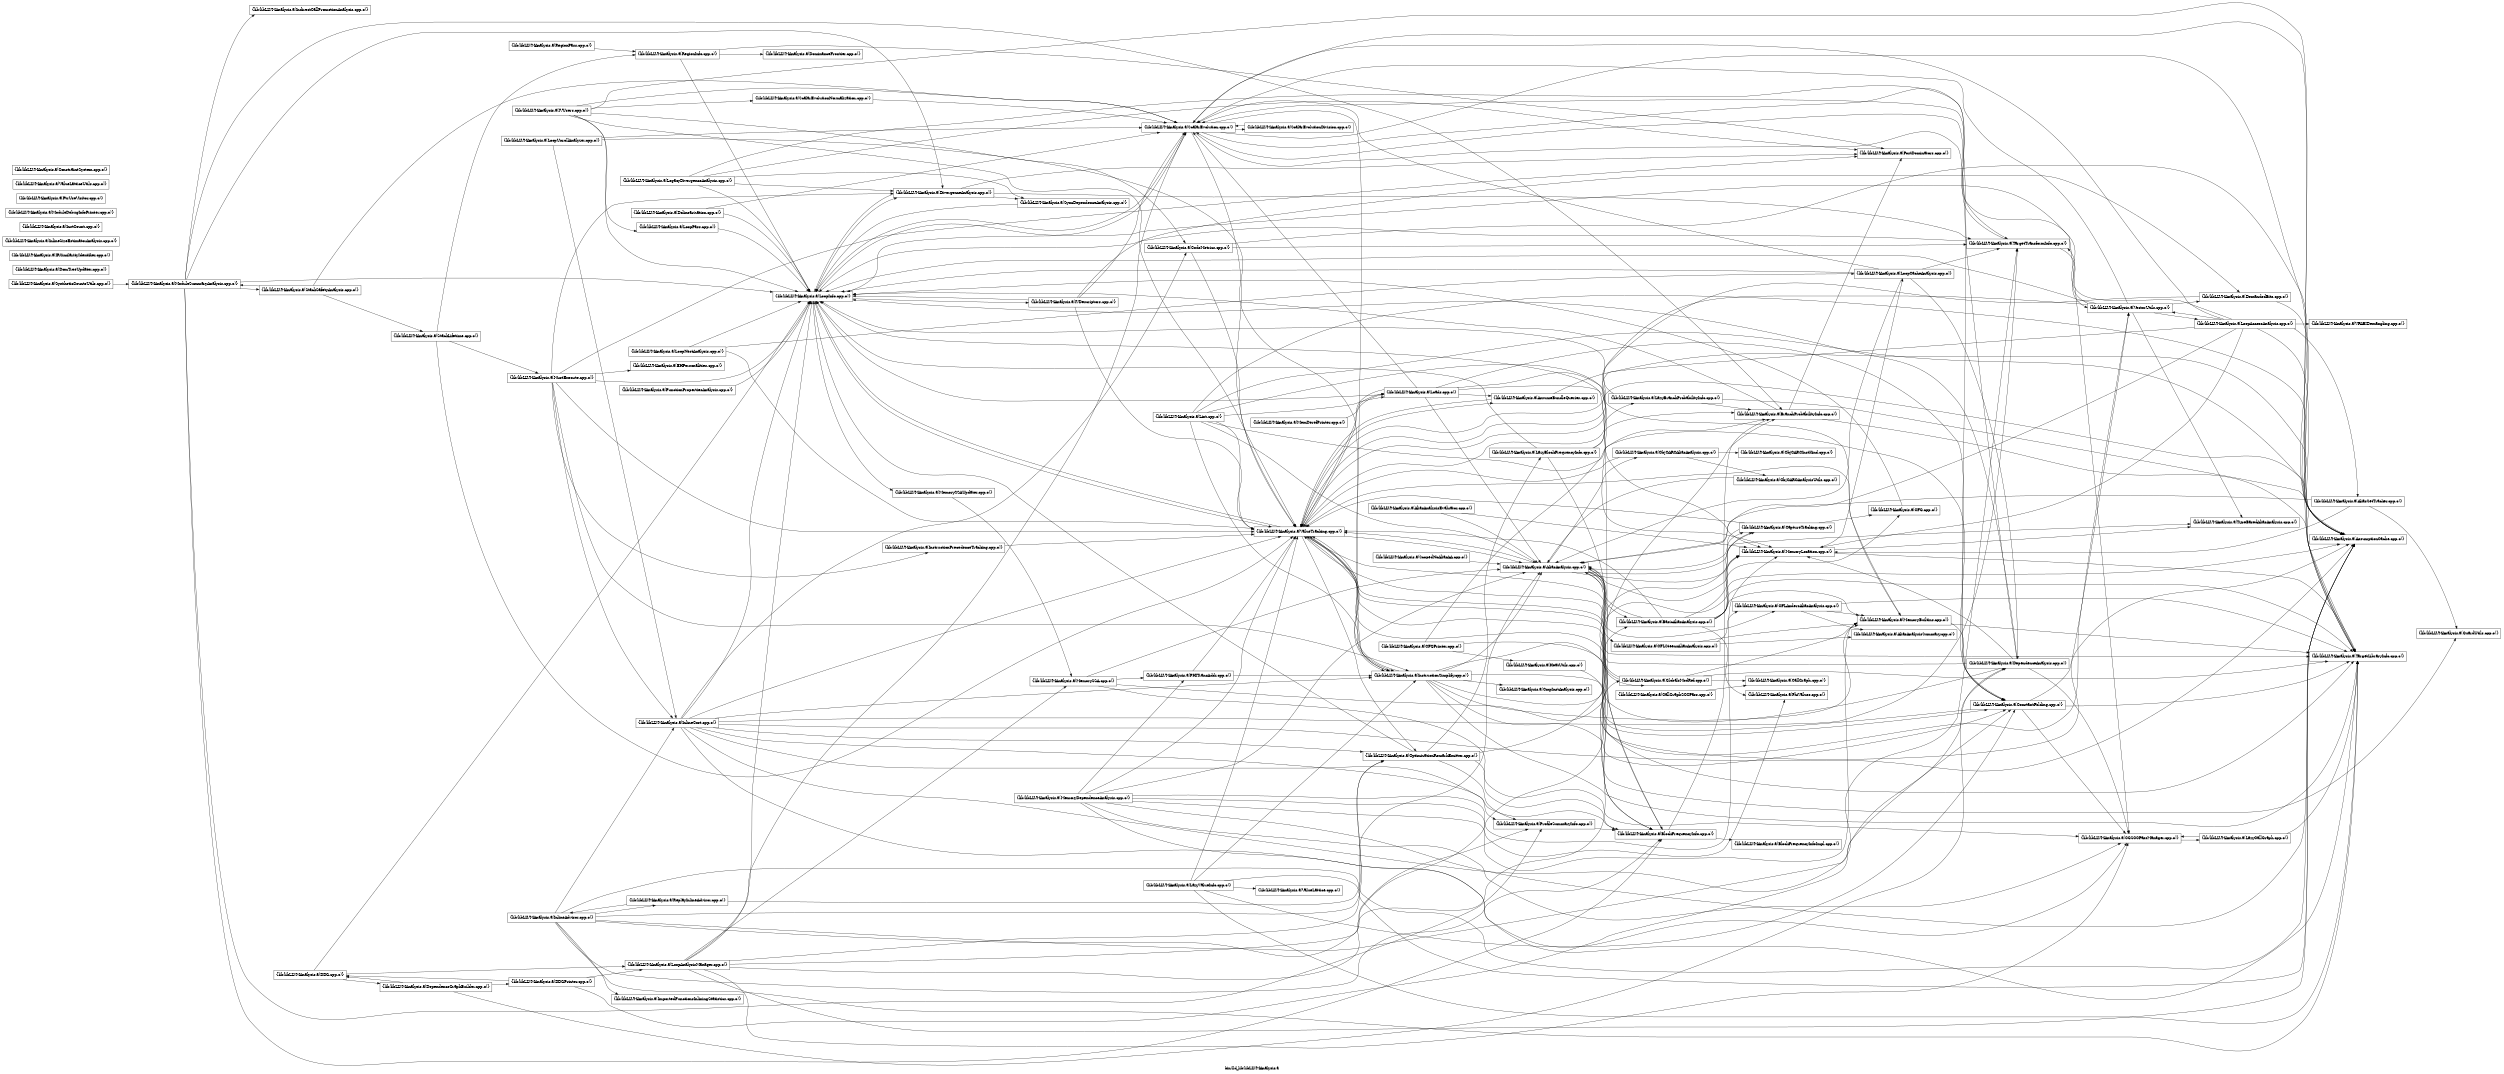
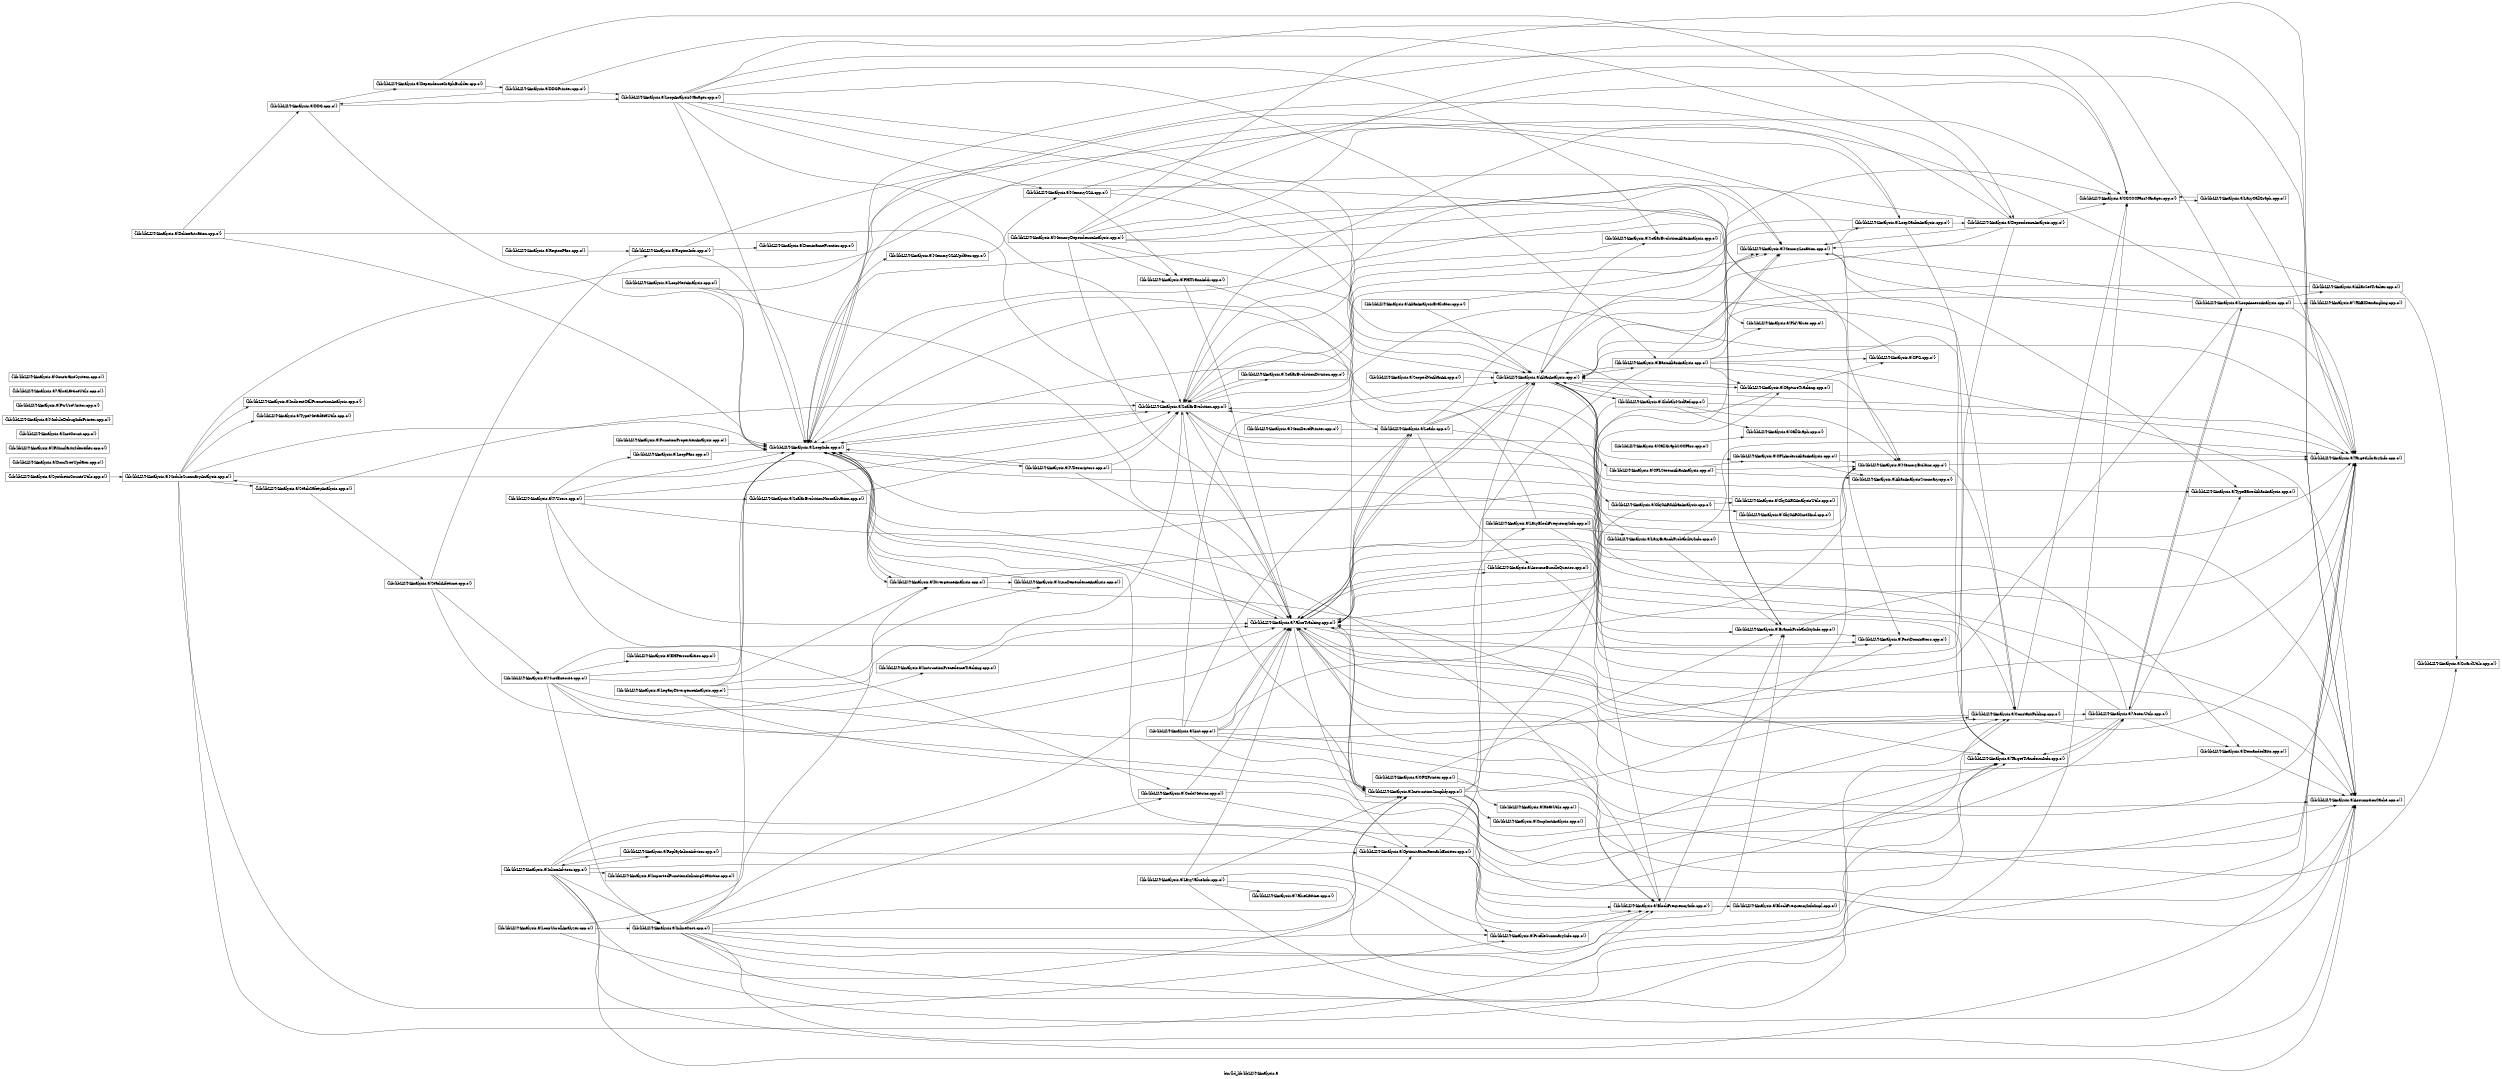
none -> (1661, 239)
(61, 241) -> none
none -> (304, 416)
(376, 980) -> (240, 171)
